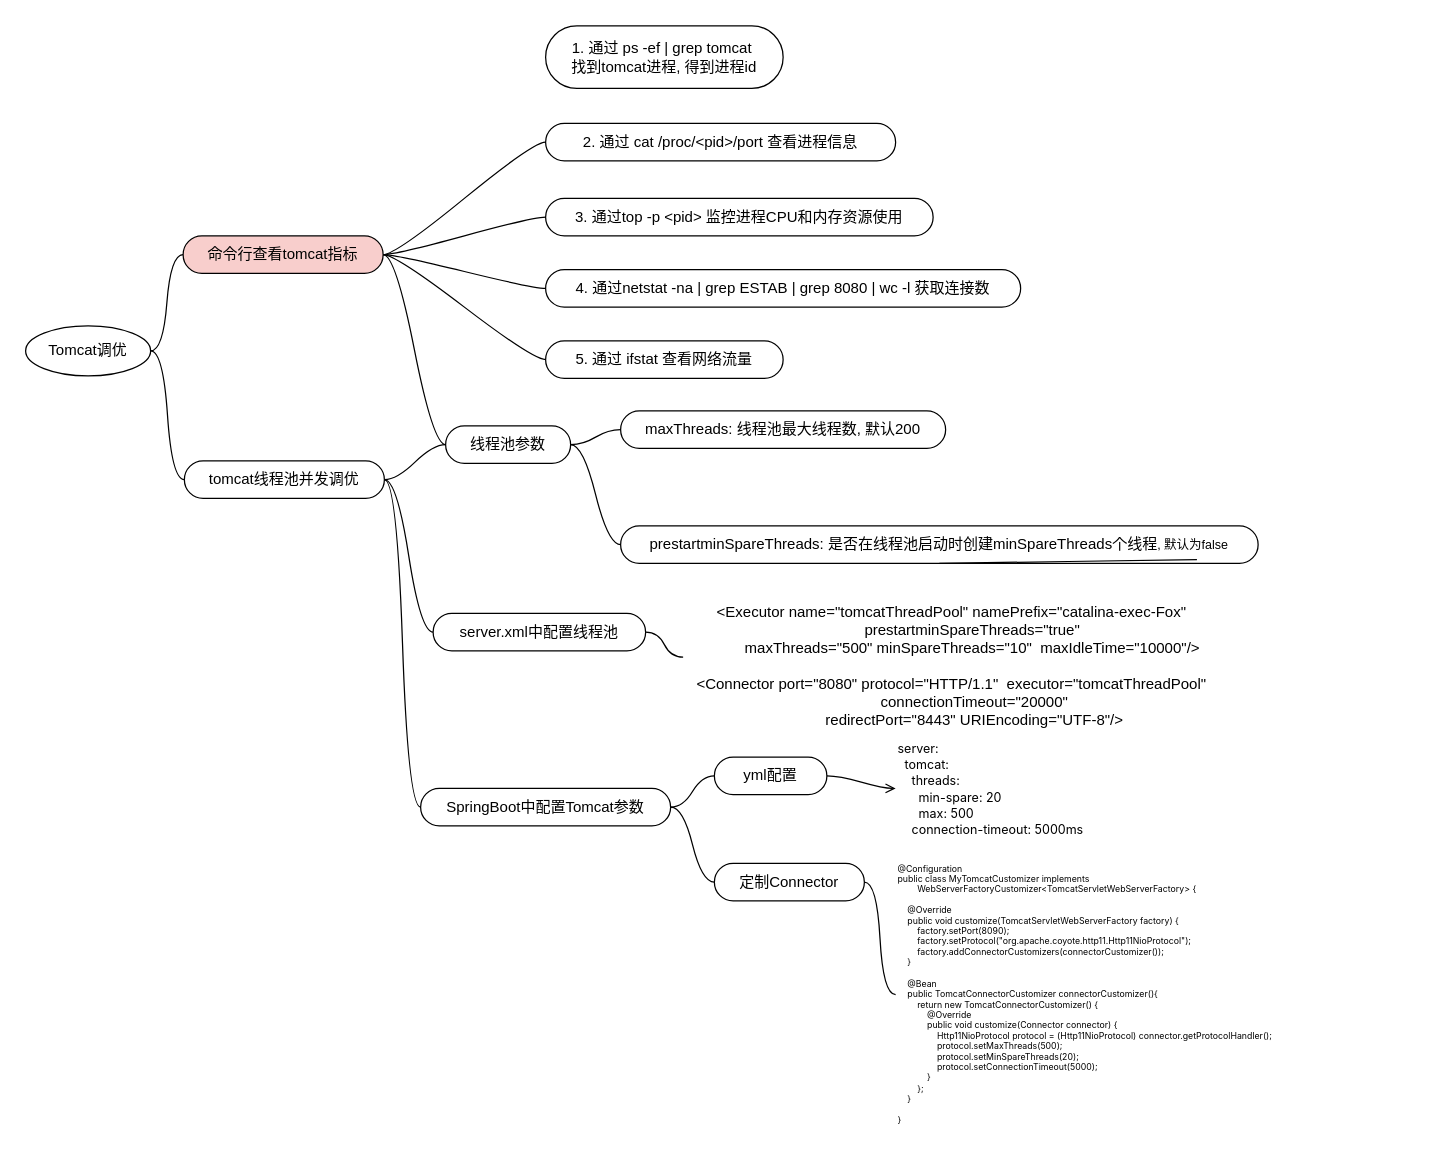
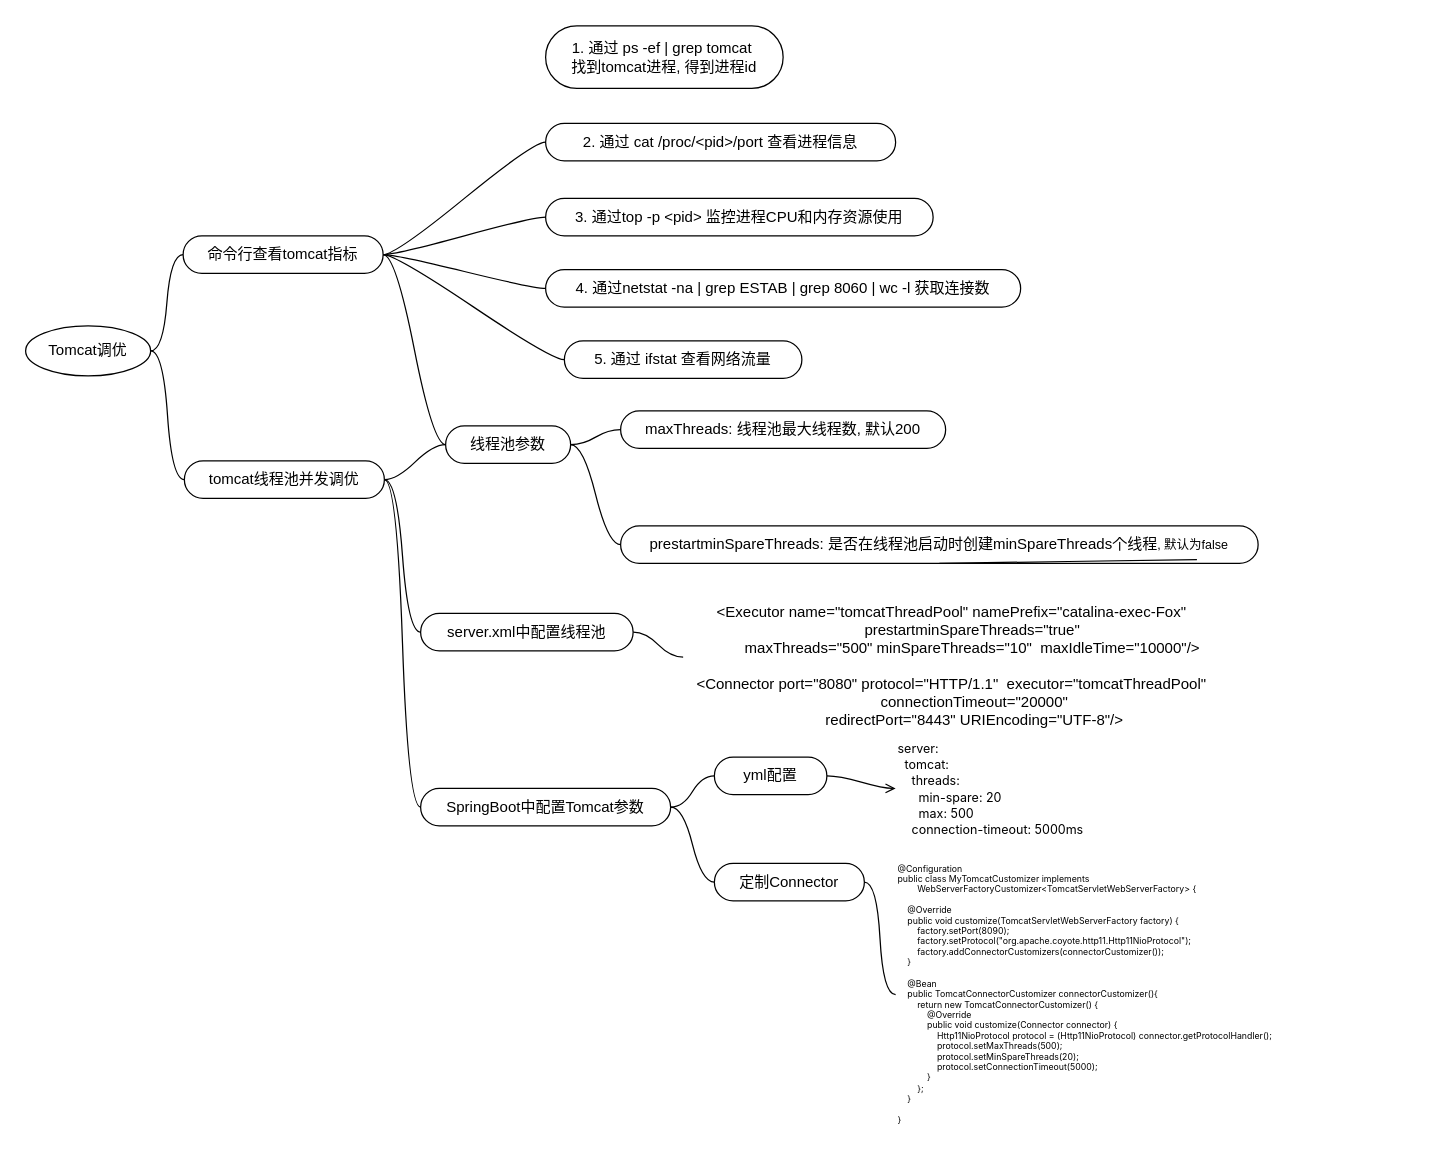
(283, 254) -> (283, 254)
(783, 288) -> (783, 288)
(664, 359) -> (683, 359)
(539, 632) -> (527, 632)
